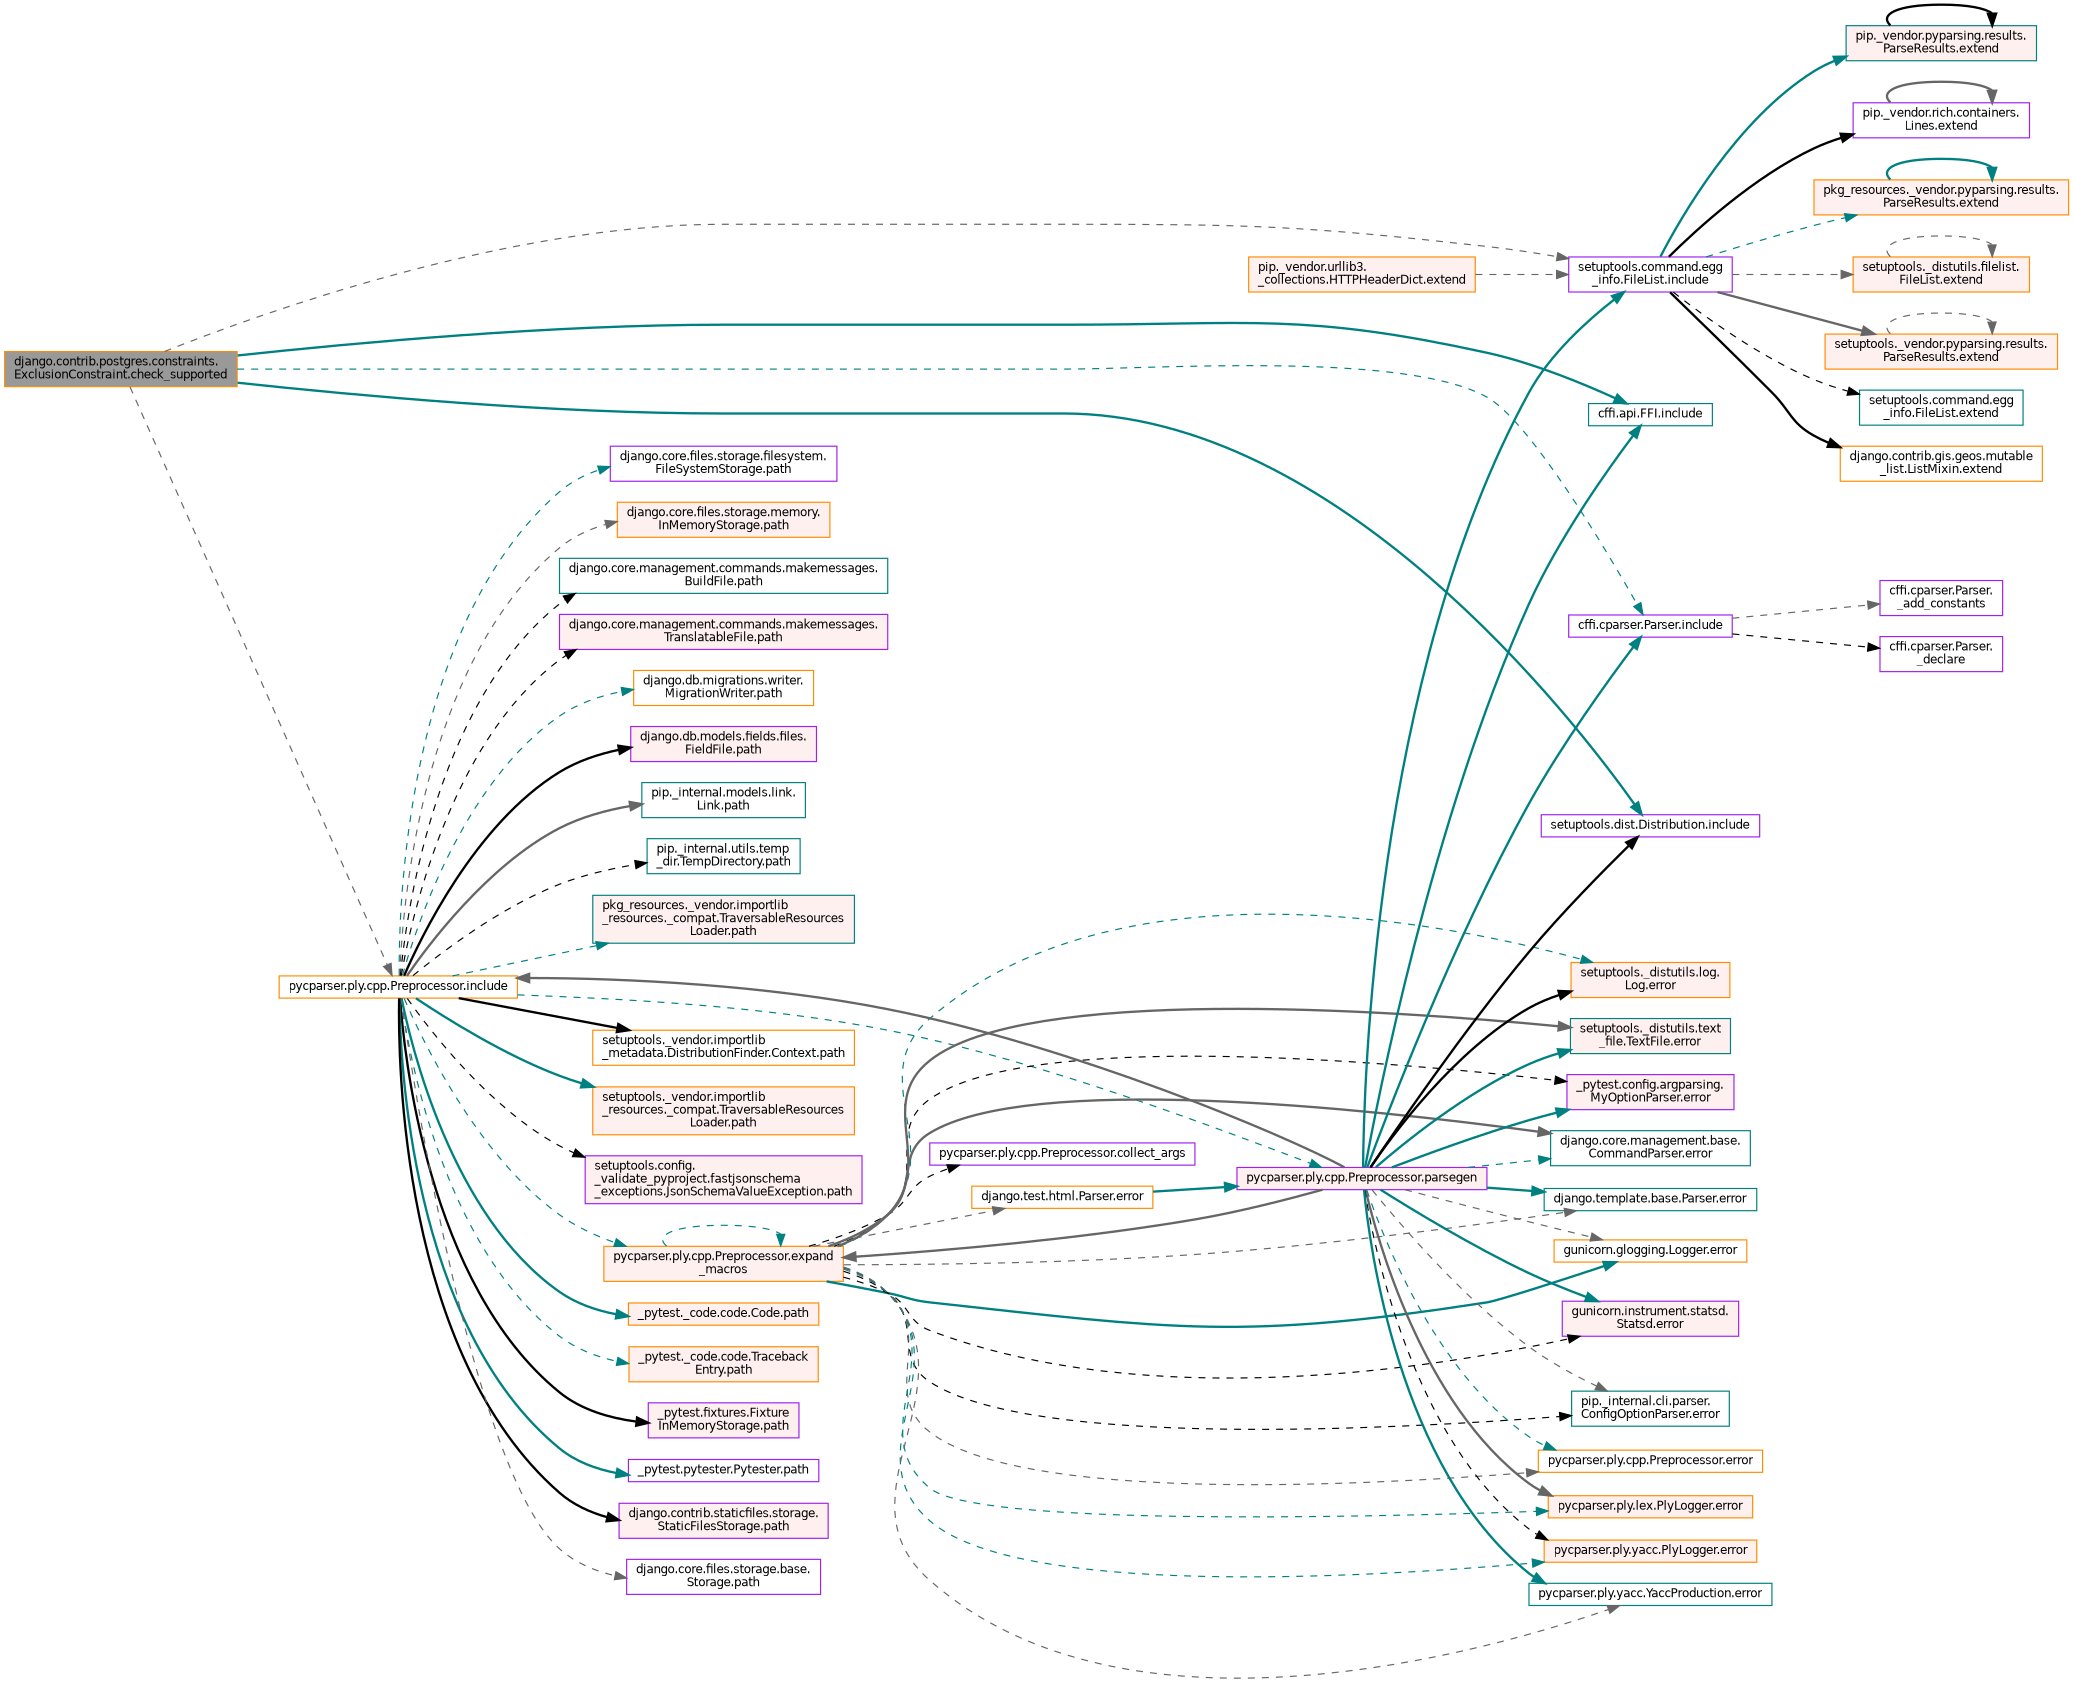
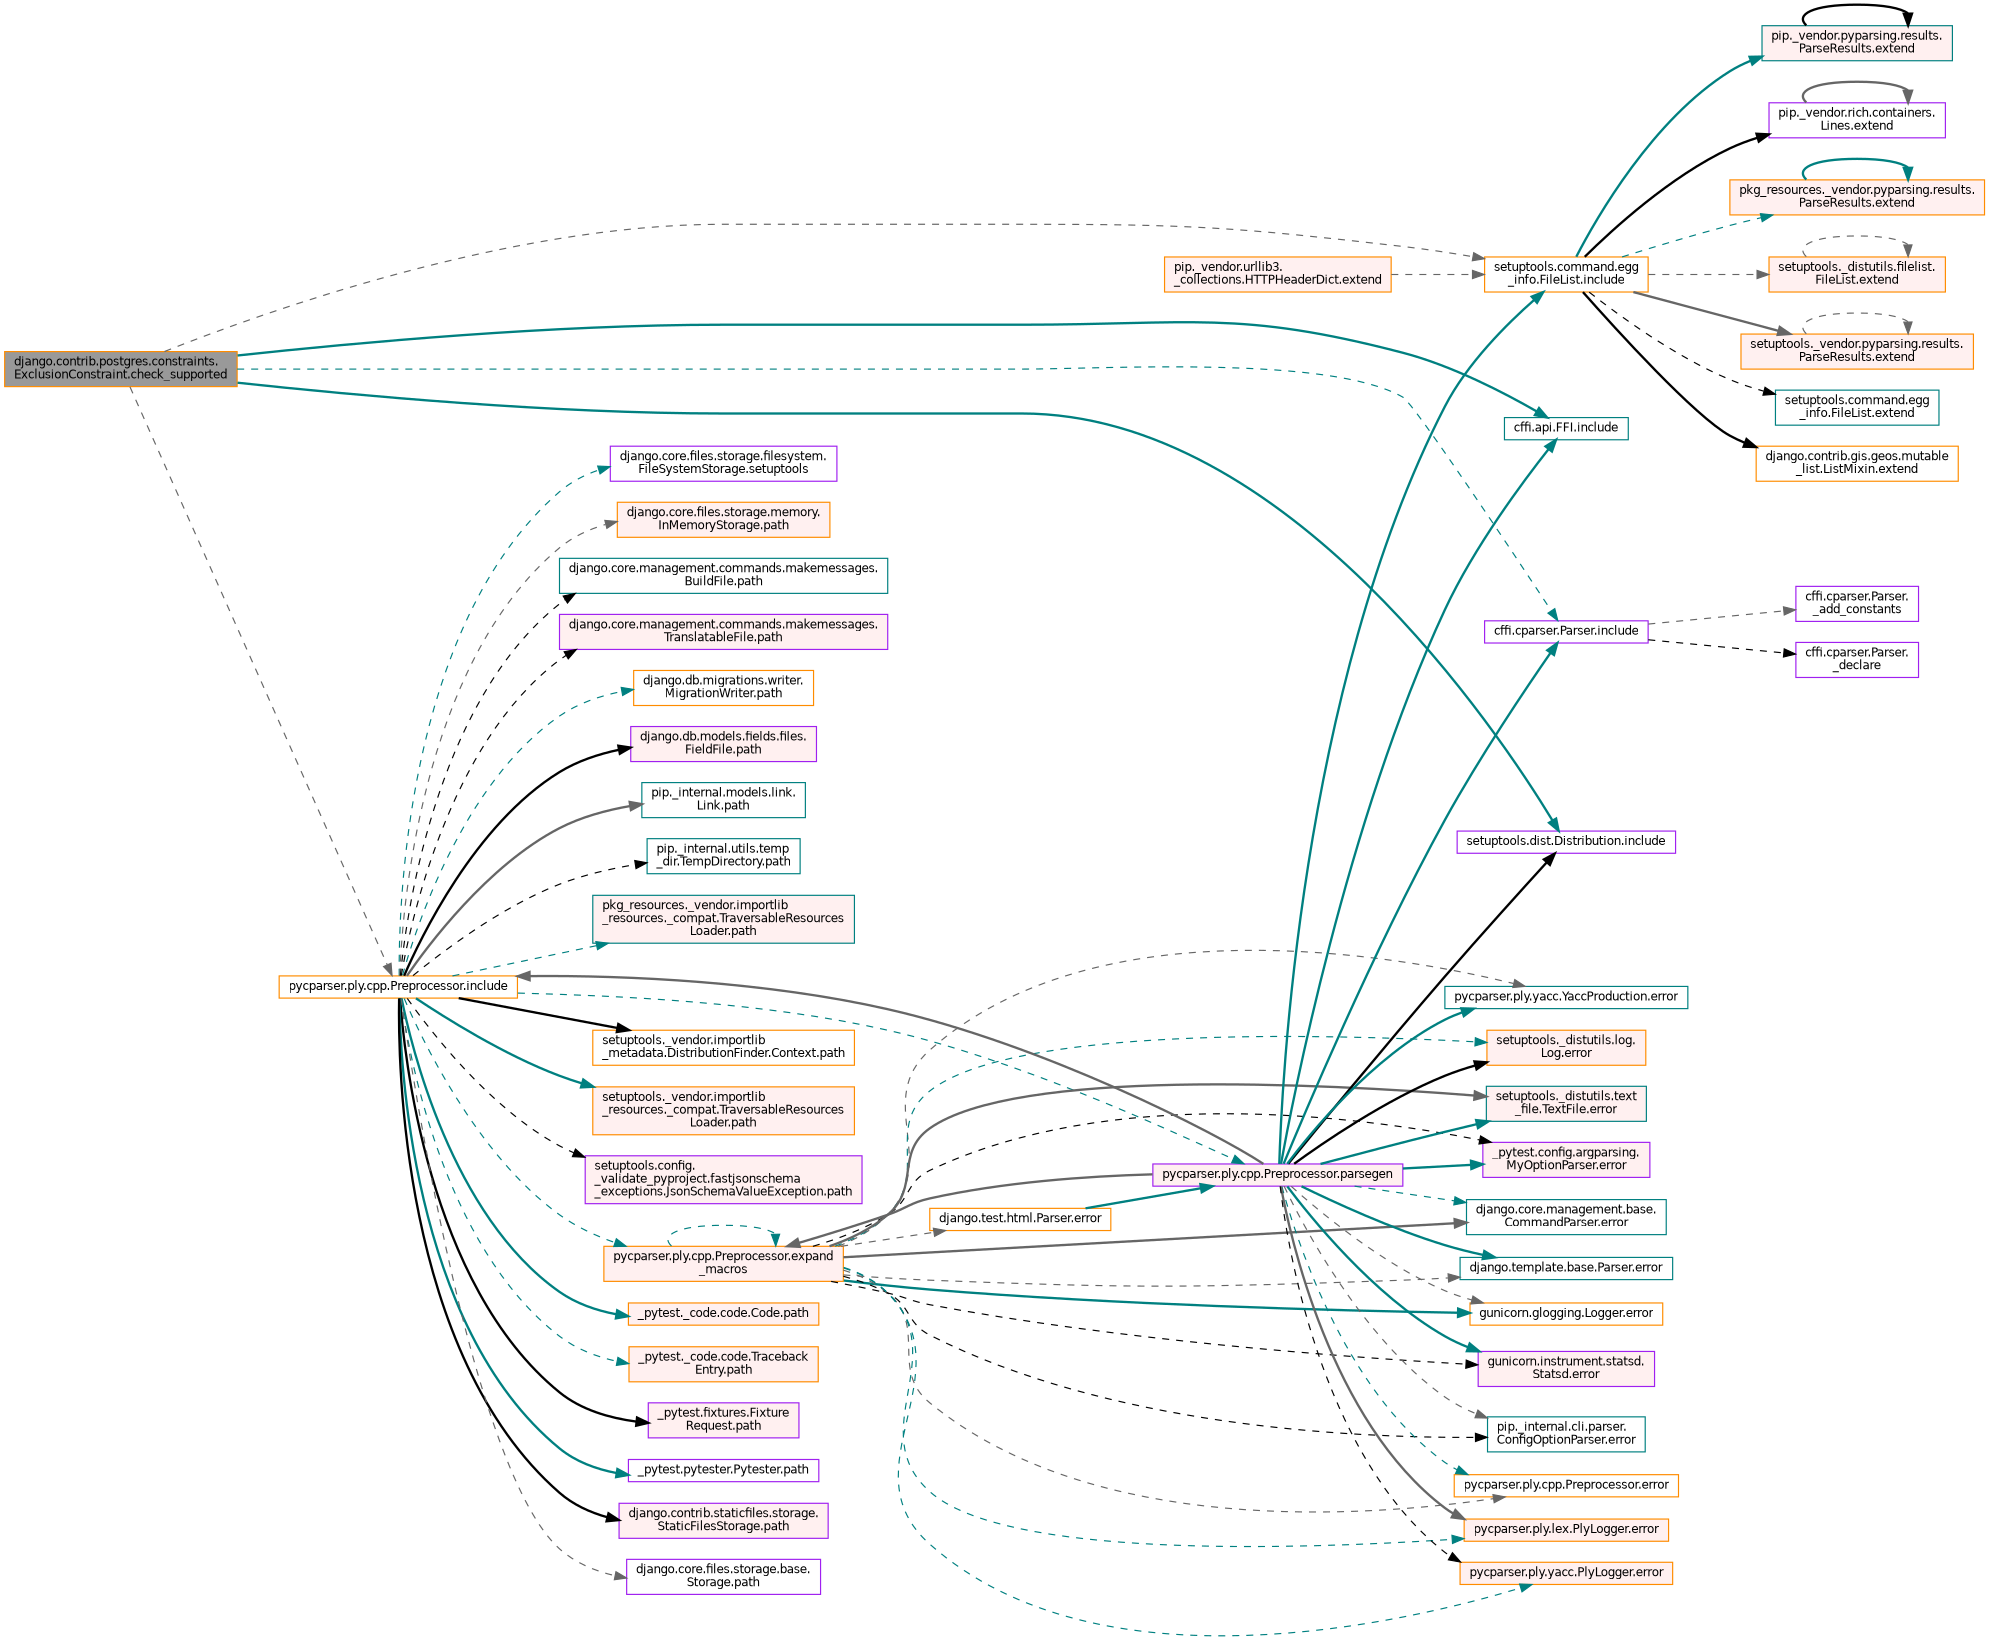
(1650, 274) -> (1566, 274)
(724, 464) -> (724, 464)
(1062, 1154) -> none
(724, 1420) -> (724, 1420)
